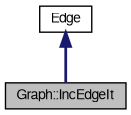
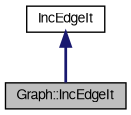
(66, 19) -> (66, 19)
